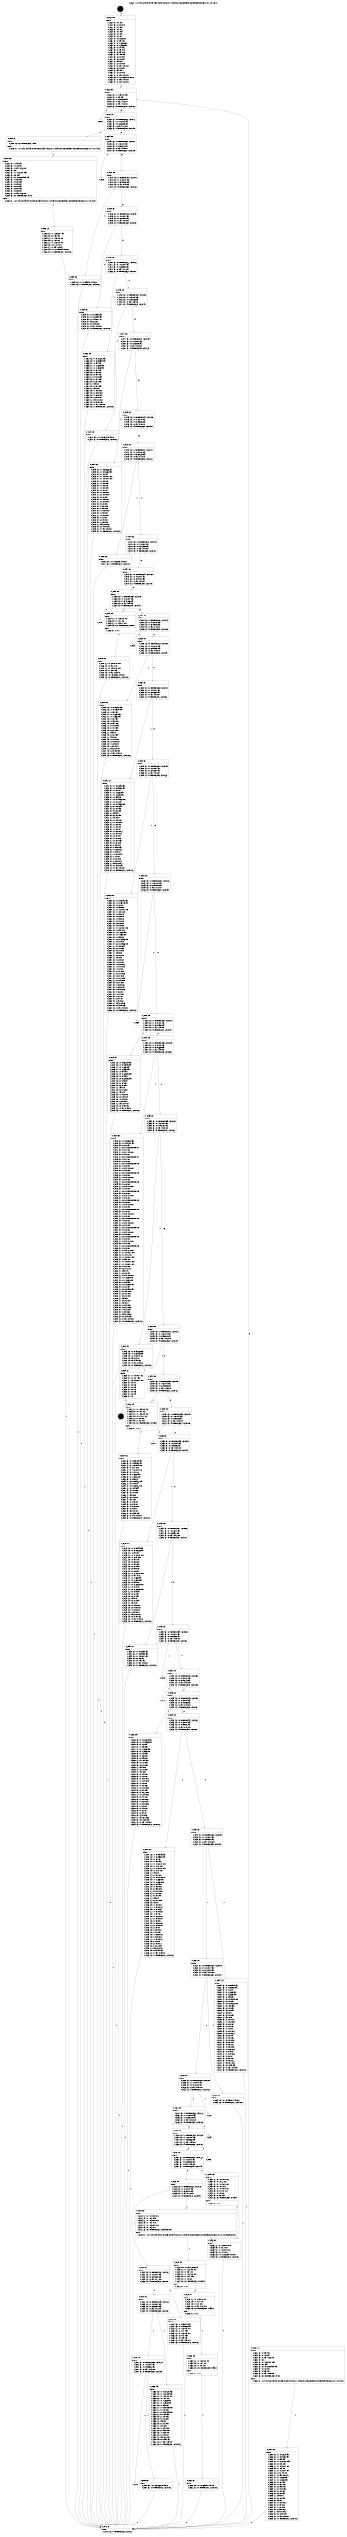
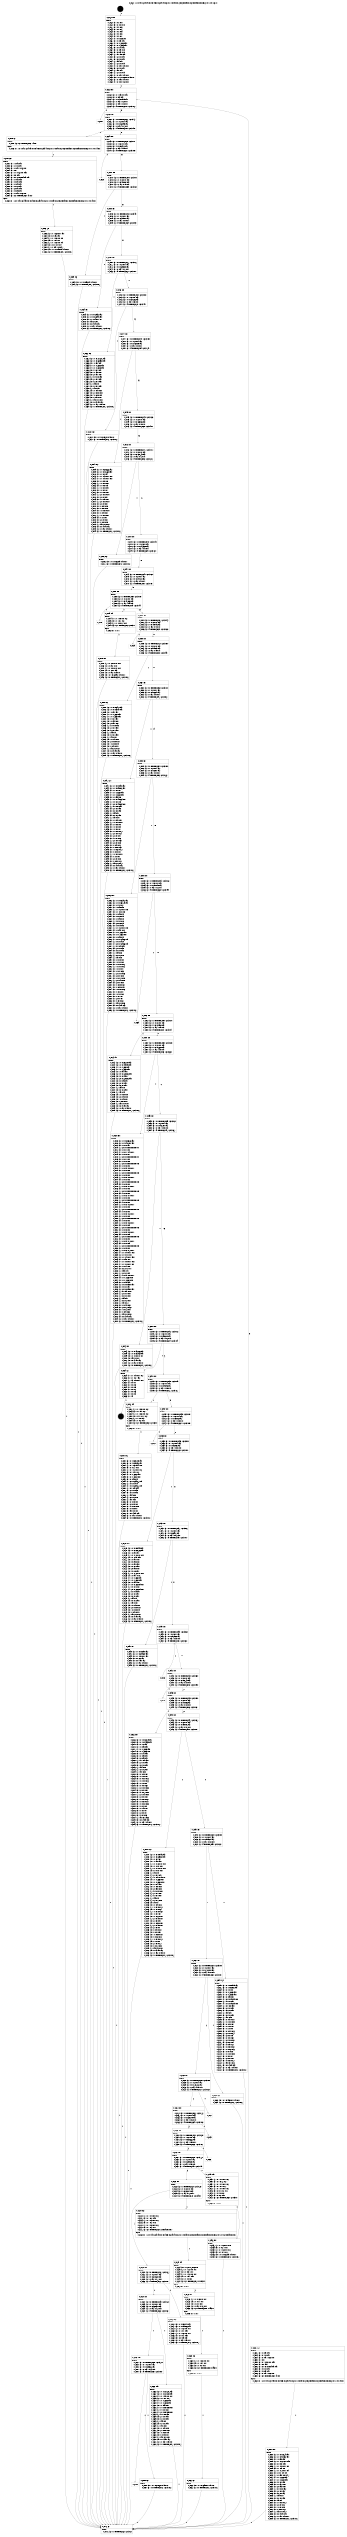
(165, 1659) -> (172, 1662)
